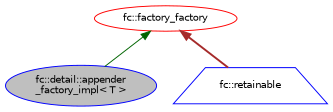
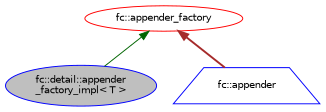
(166, 18) -> (164, 18)
(250, 86) -> (247, 86)
